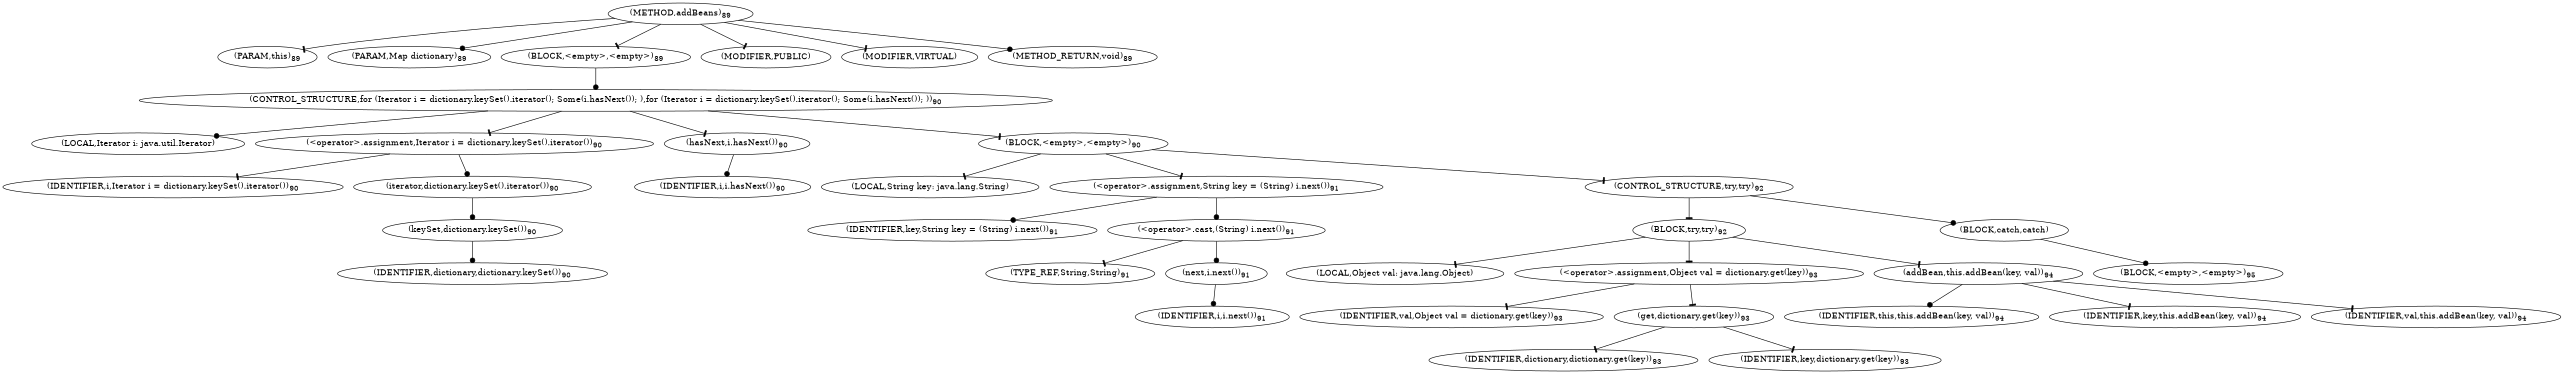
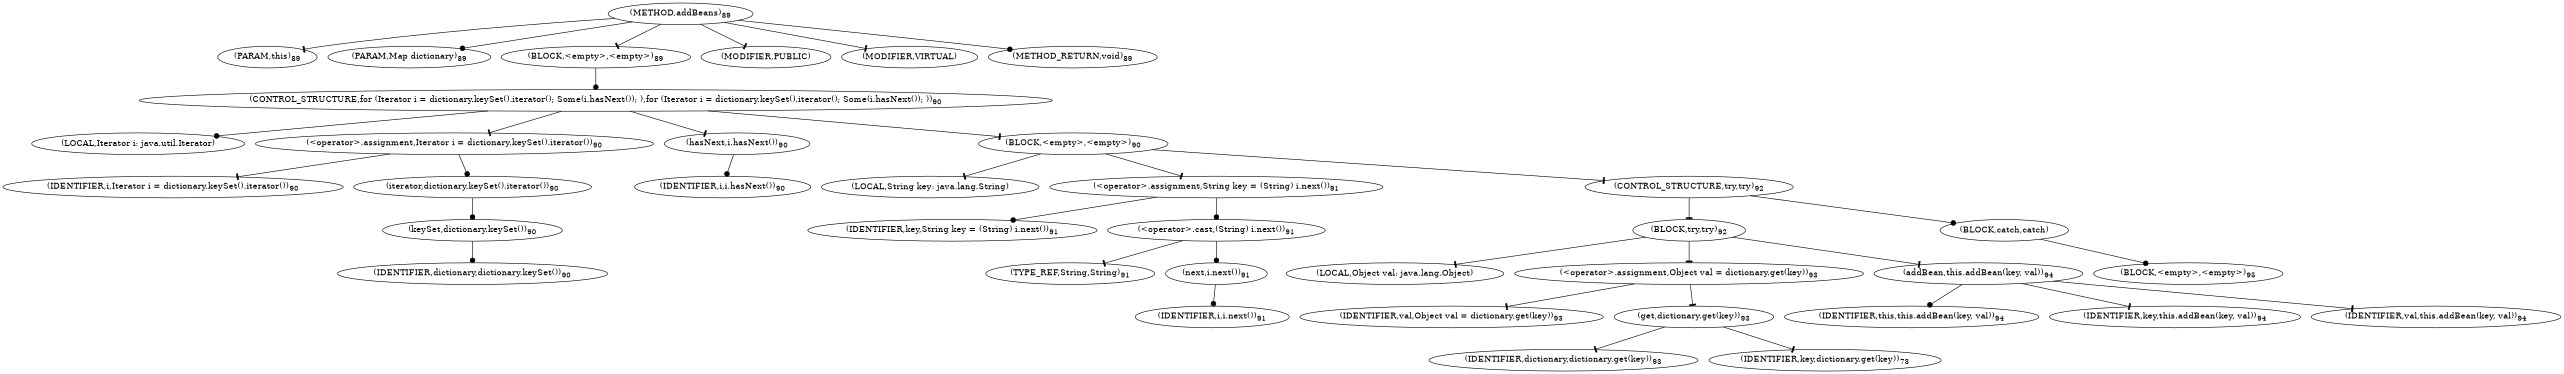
(1905, 359) -> (1905, 359)
